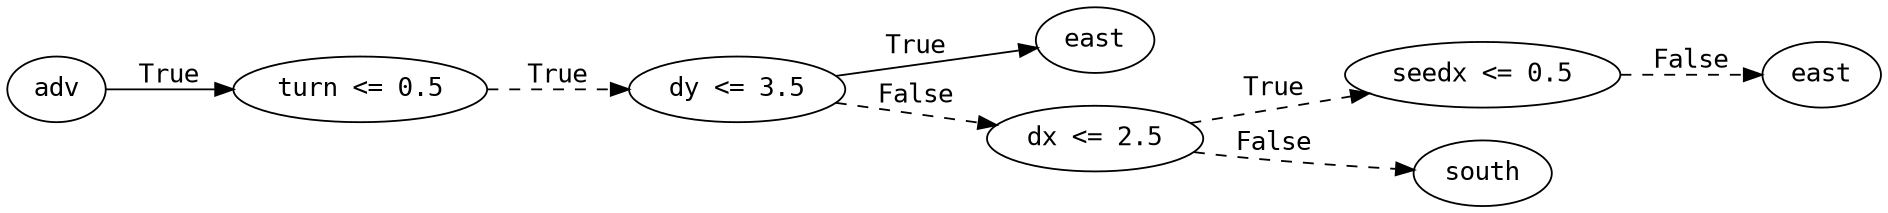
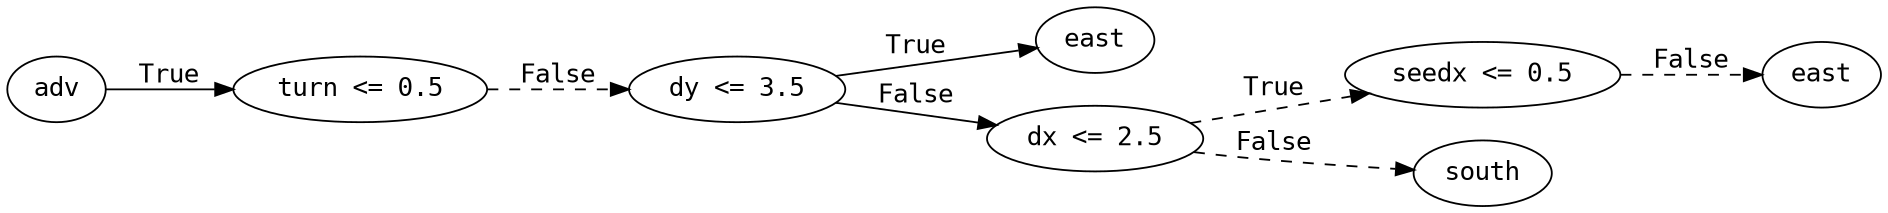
(558, 76) -> (558, 76)
(907, 113) -> (907, 113)
